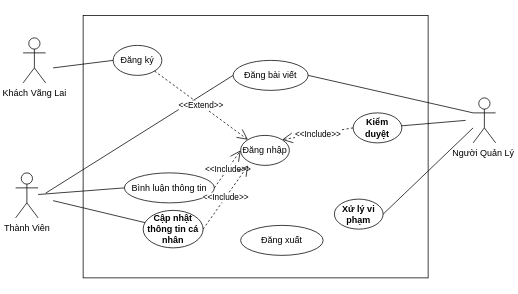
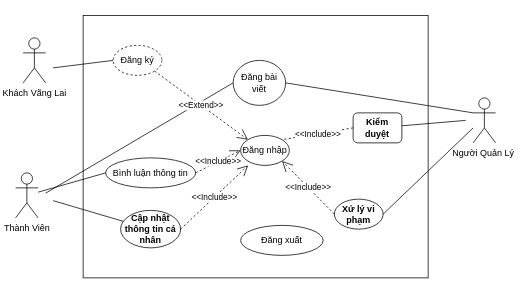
(137, 60) -> (137, 60)
(270, 75) -> (259, 83)
(377, 128) -> (377, 128)
(286, 139) -> (286, 139)
none -> (297, 177)
(169, 188) -> (150, 173)
(173, 229) -> (150, 229)
